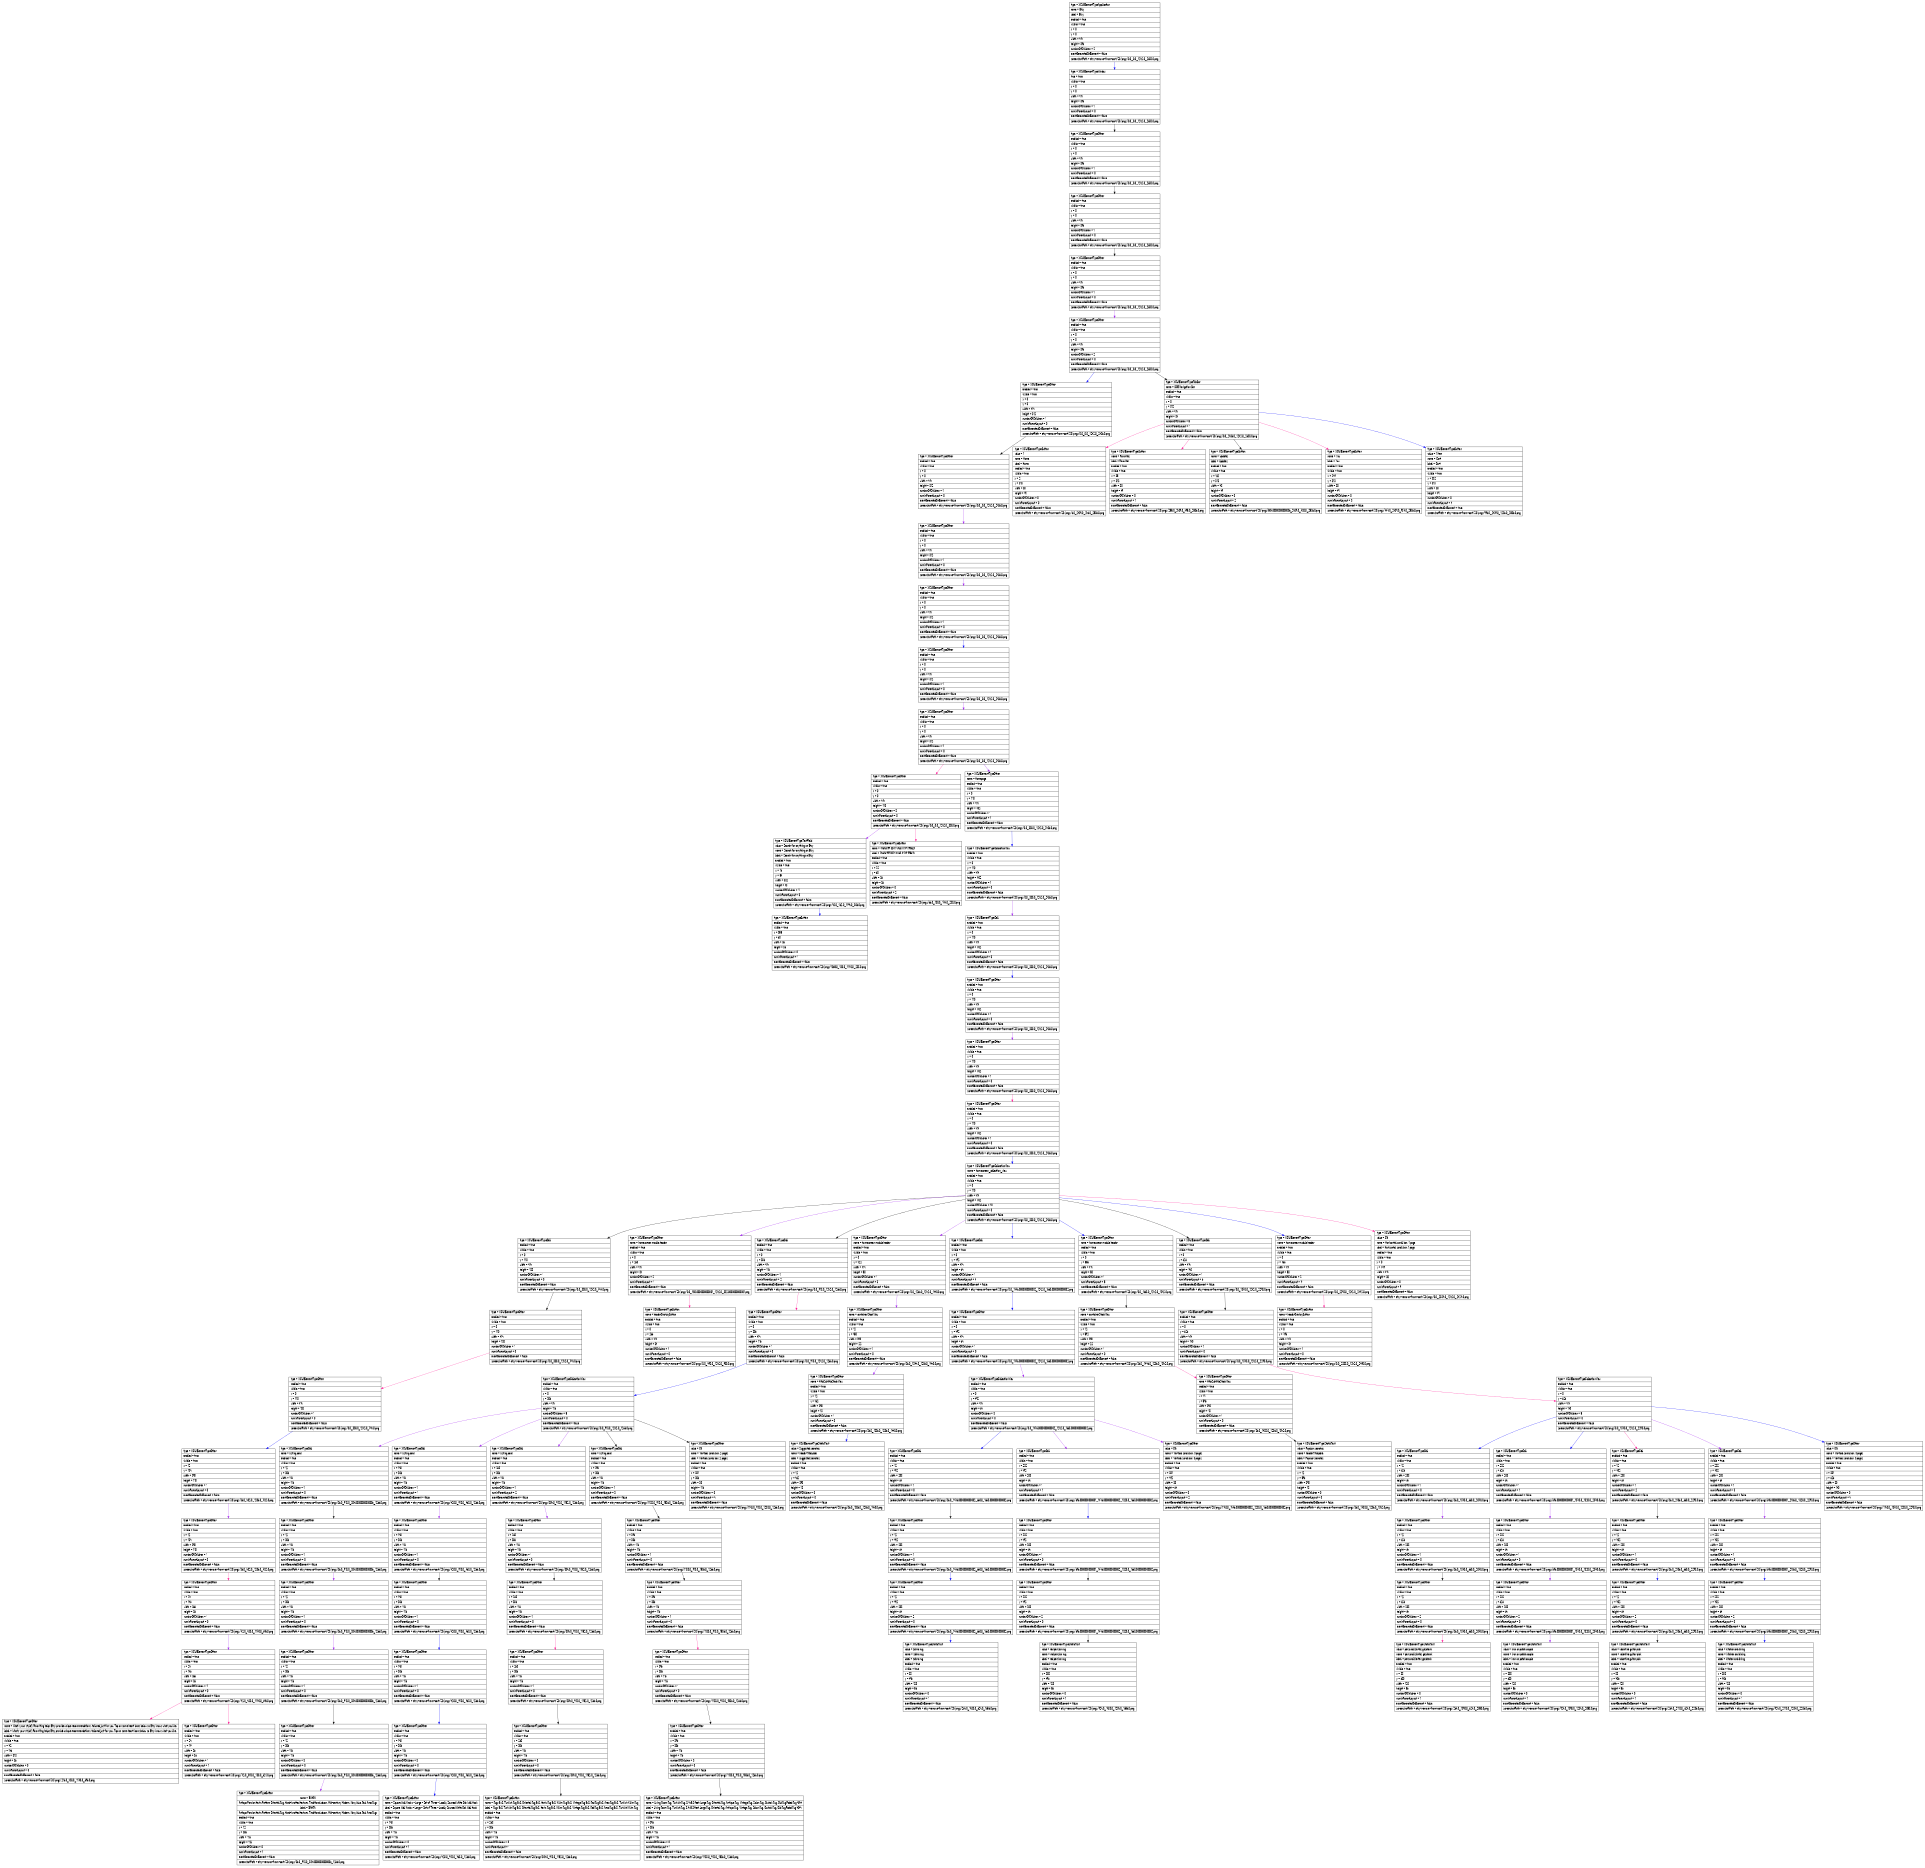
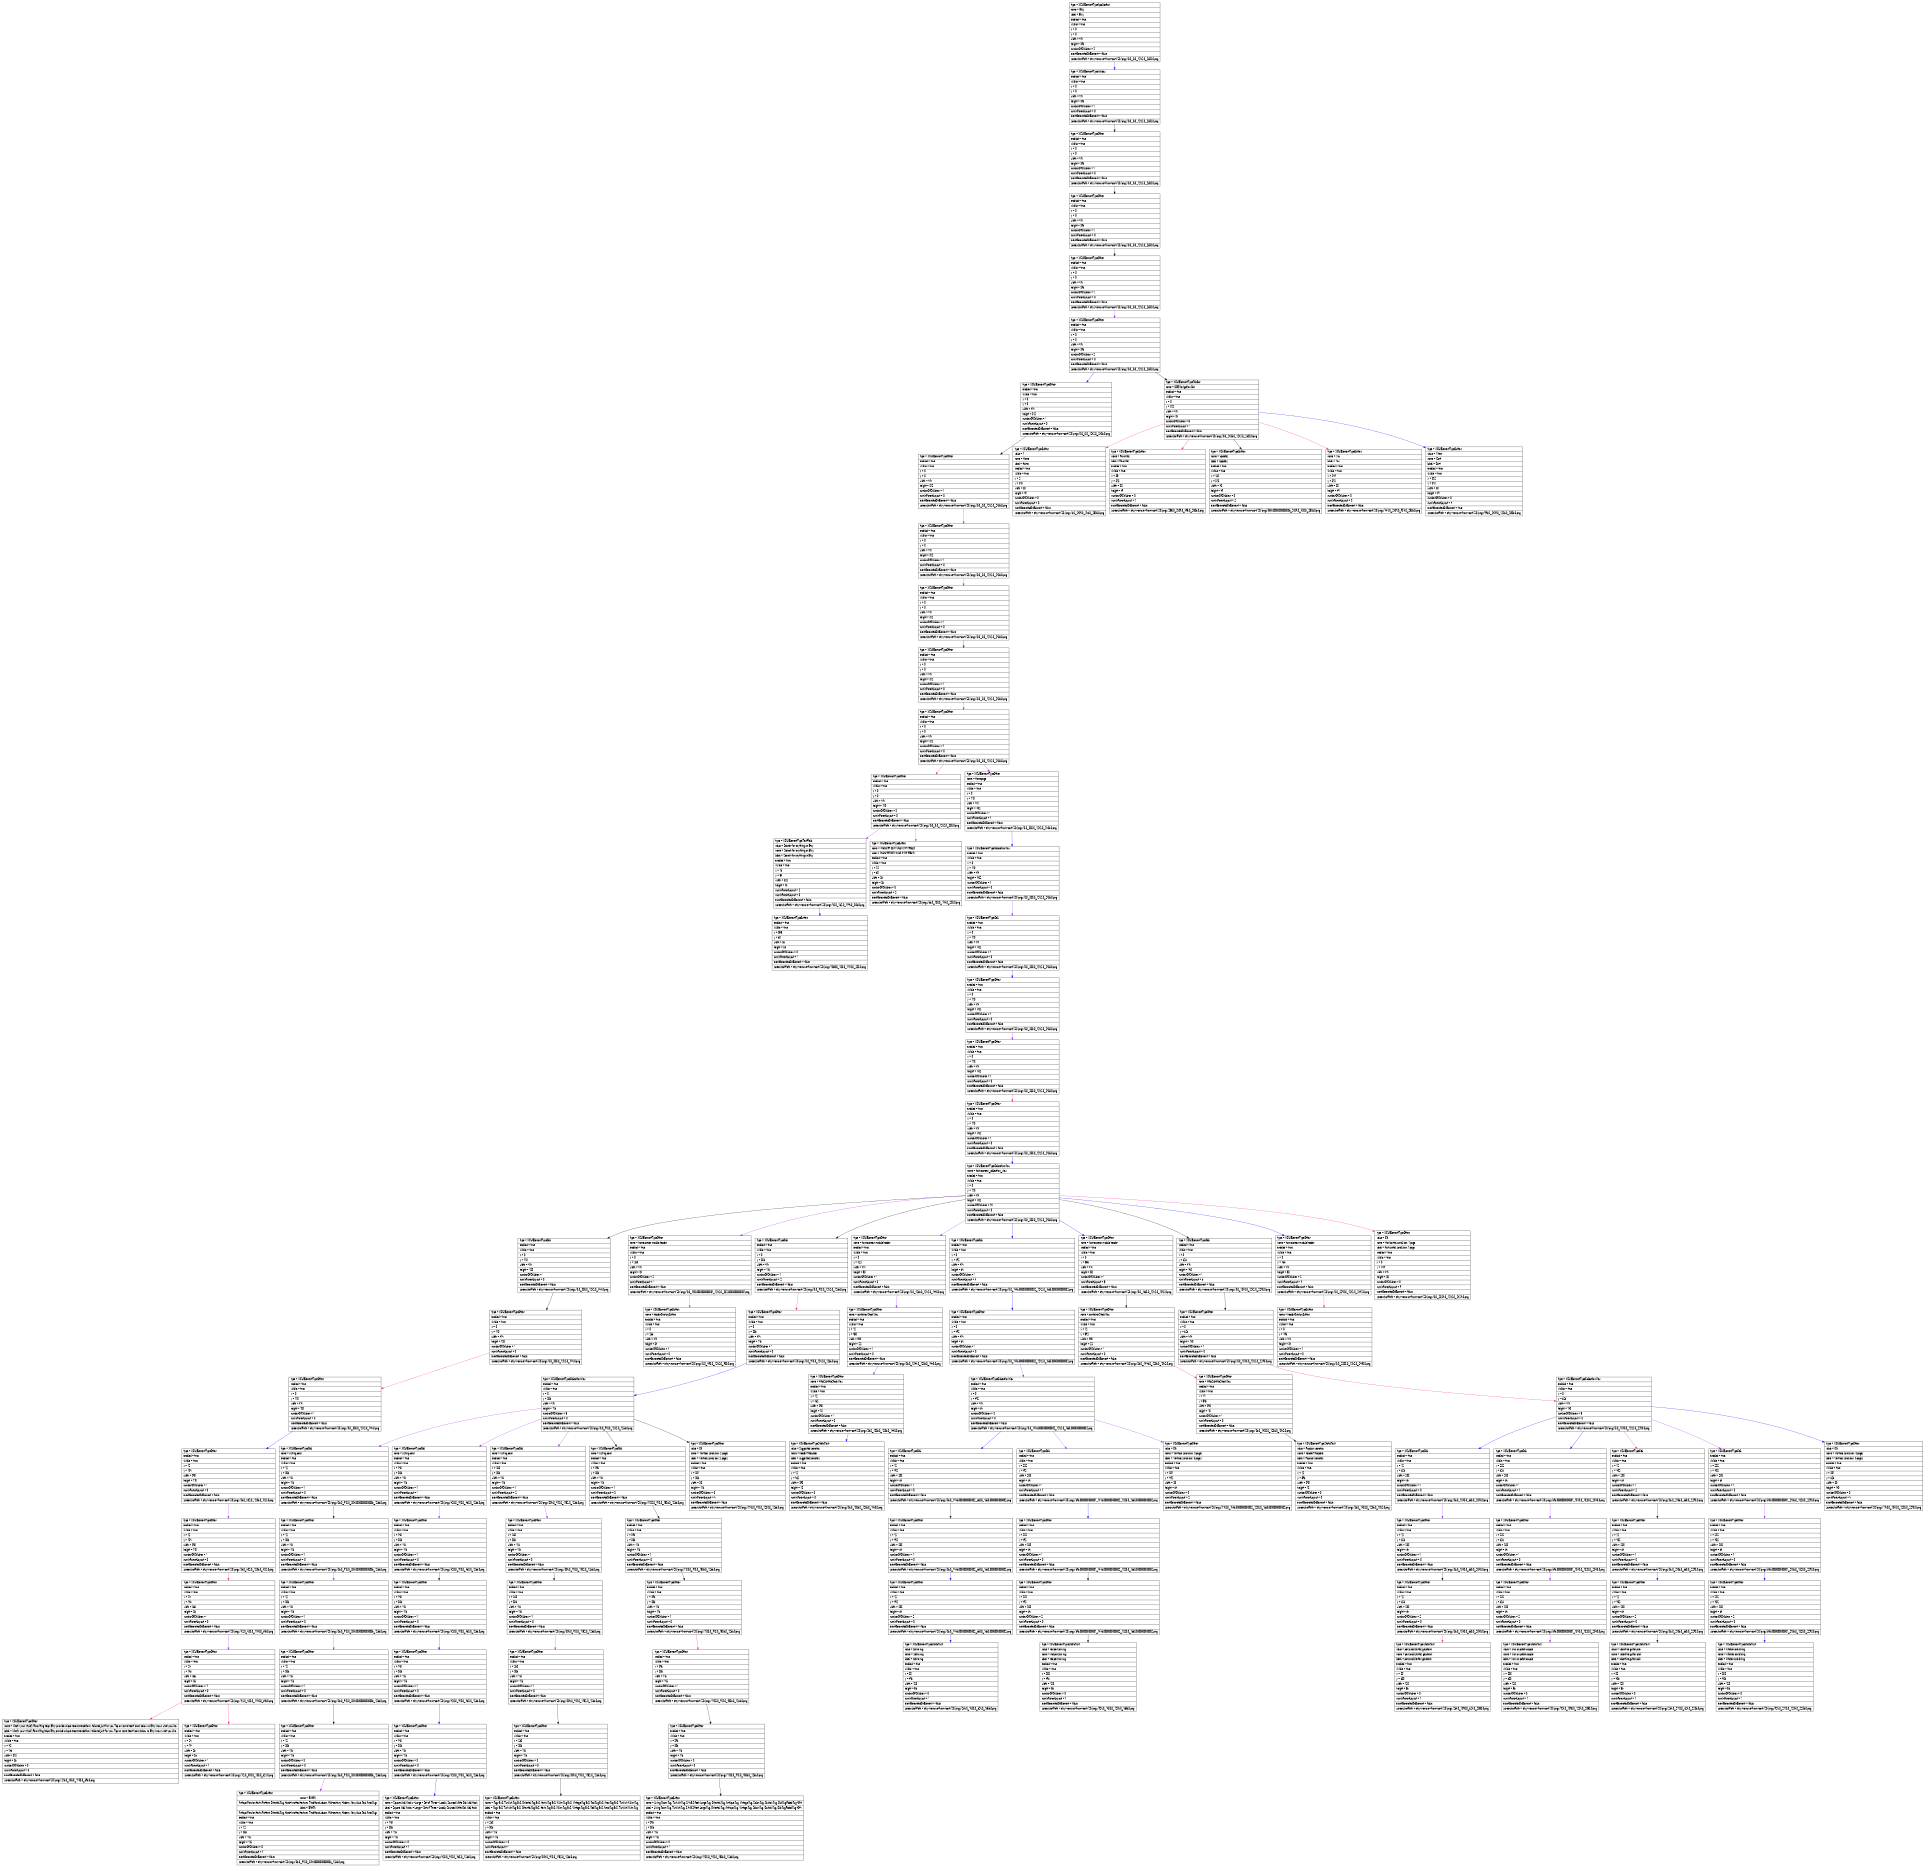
(1077, 77) -> (1079, 77)
(788, 891) -> (788, 891)
